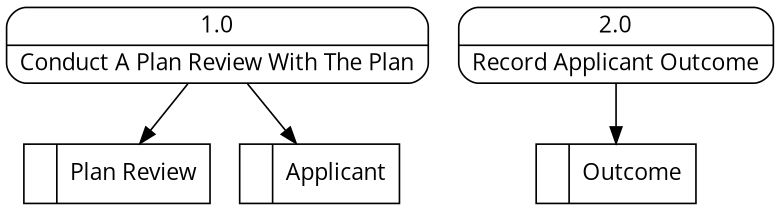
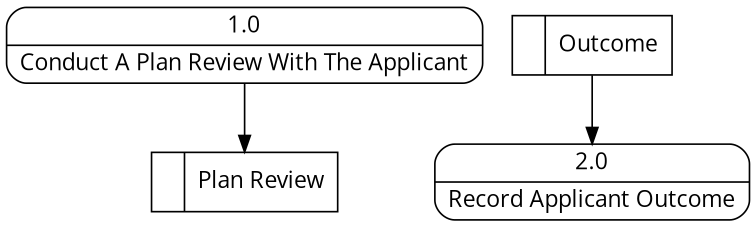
(217, 63) -> (245, 63)
(616, 105) -> (592, 101)
(320, 174) -> none
